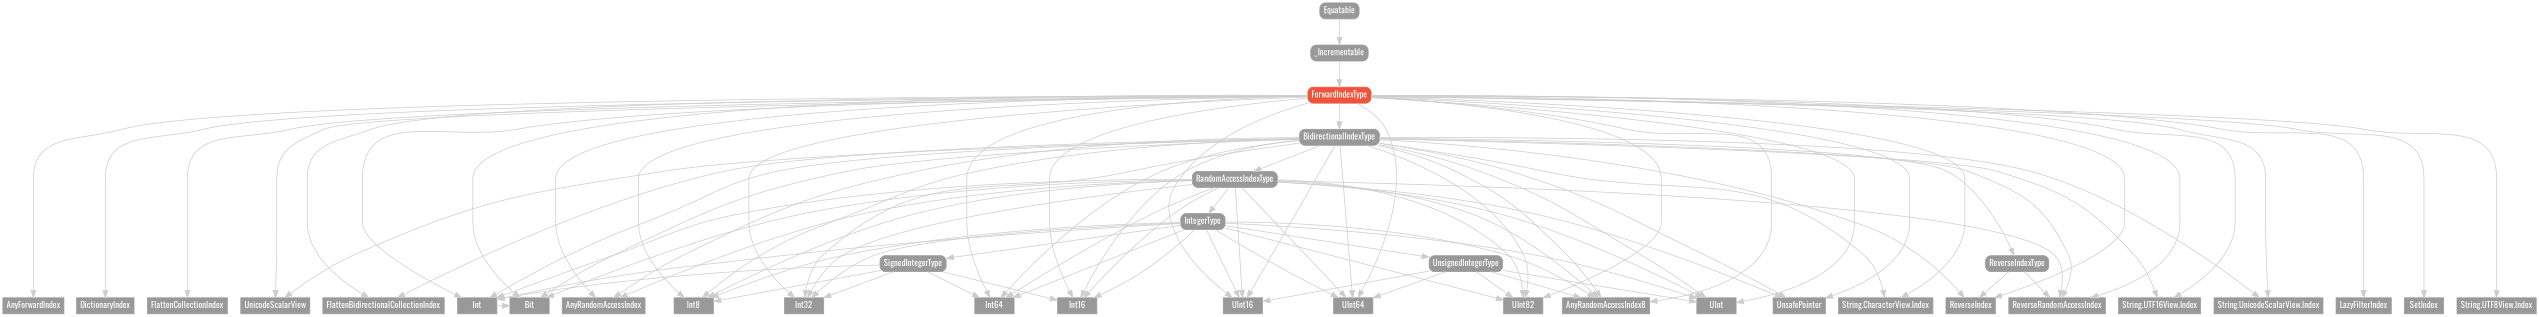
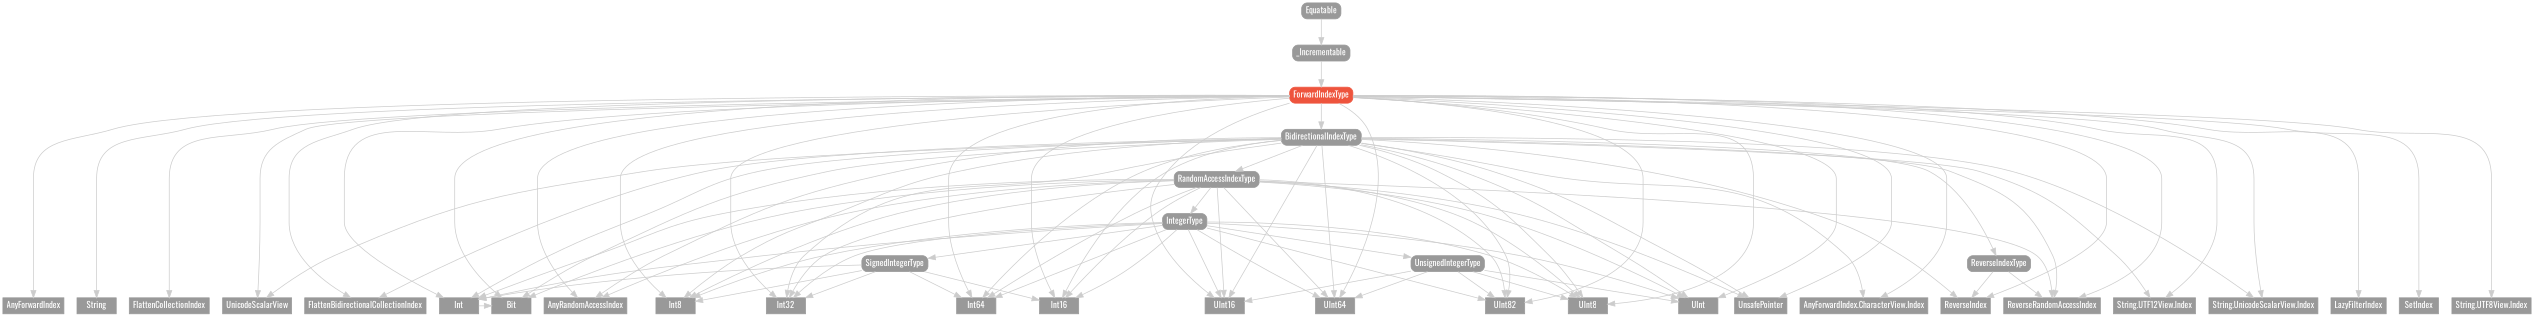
(105, 306) -> (97, 306)
(1606, 306) -> (1588, 306)
(1886, 306) -> (1864, 306)
(2160, 306) -> (2154, 306)
